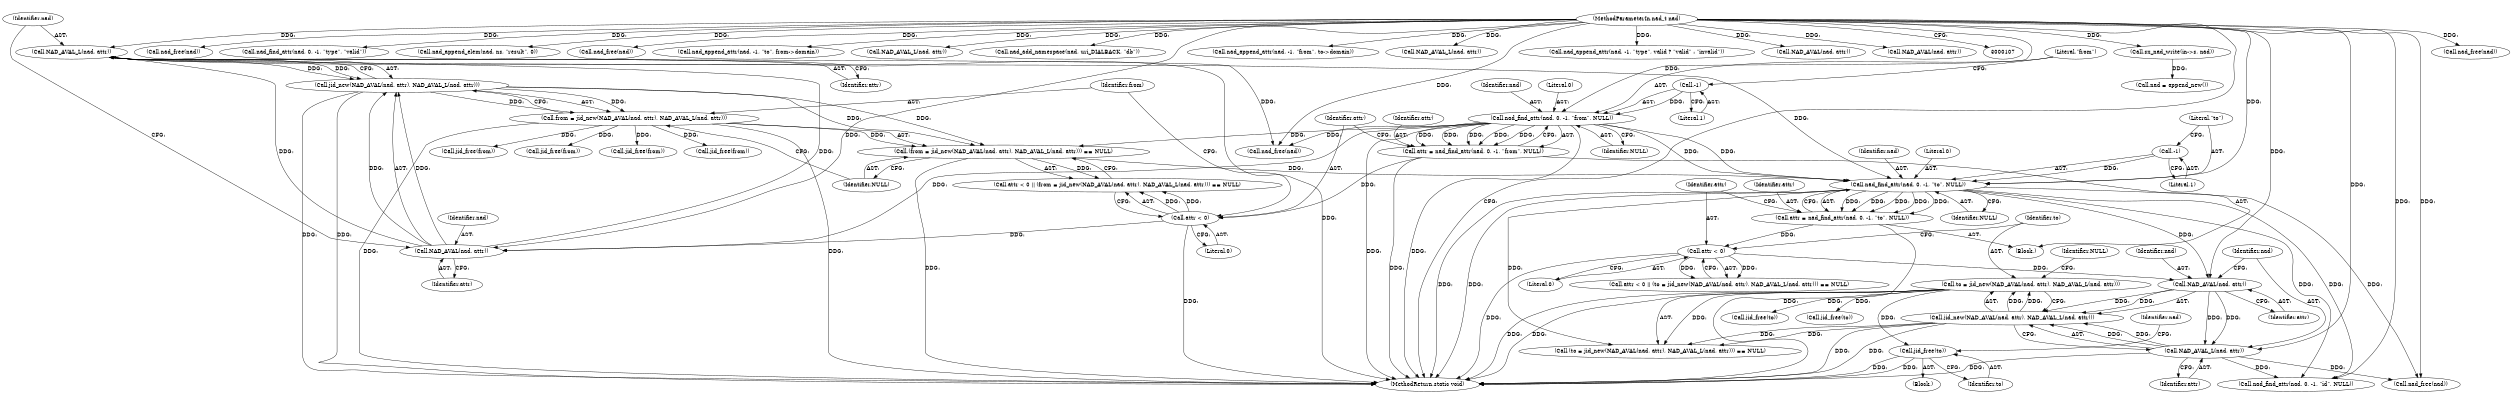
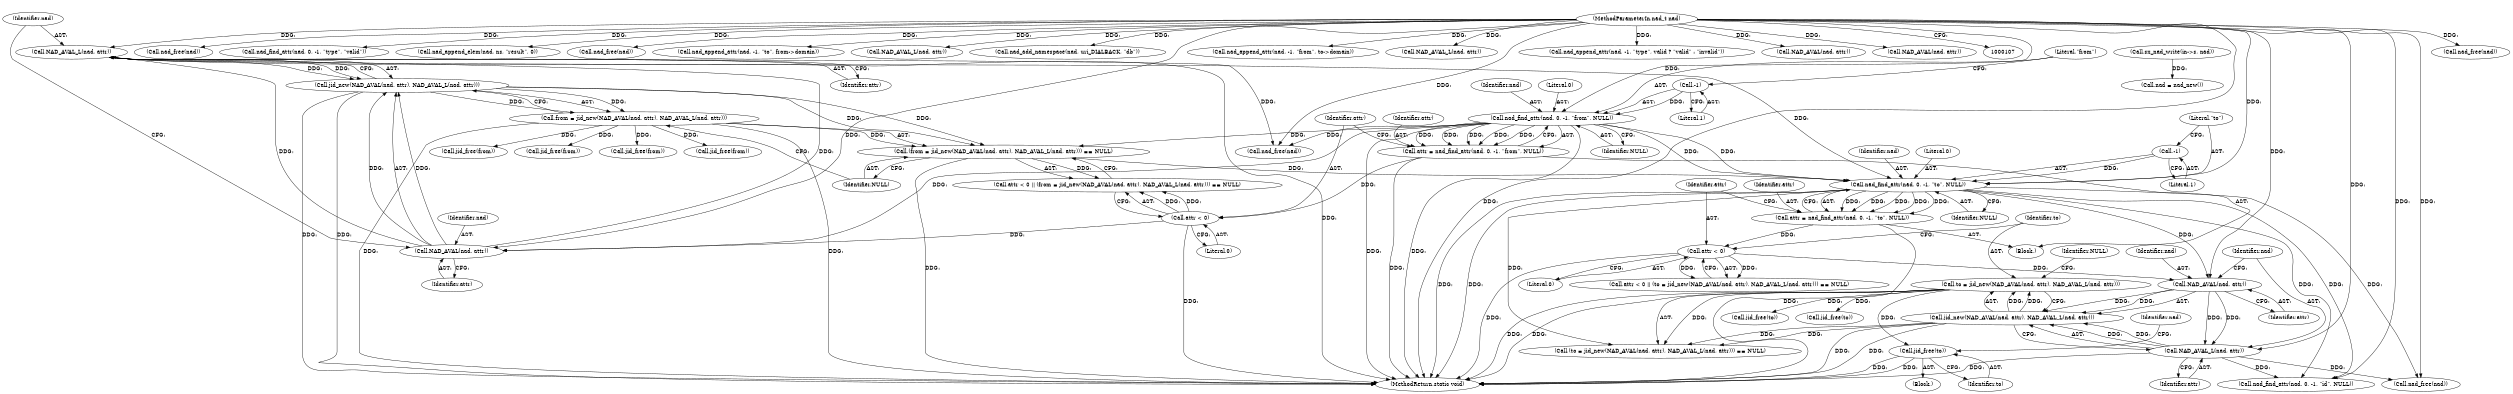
(2006, 30) -> none
(2003, 52) -> (2003, 52)
(1122, 85) -> none
(2172, 85) -> (2172, 85)
(1491, 202) -> (1491, 202)
